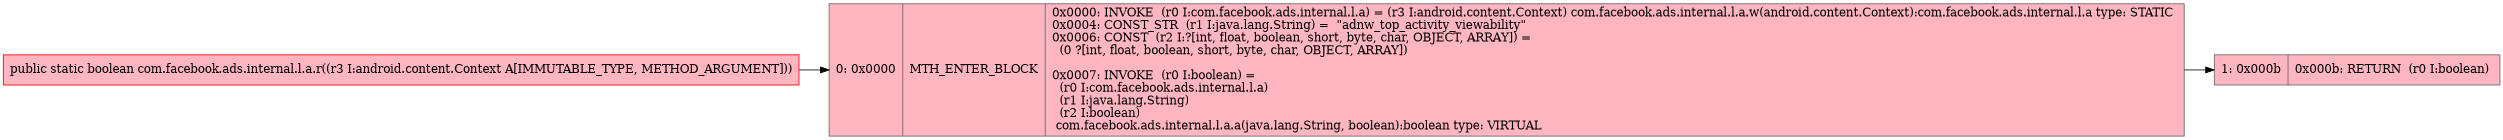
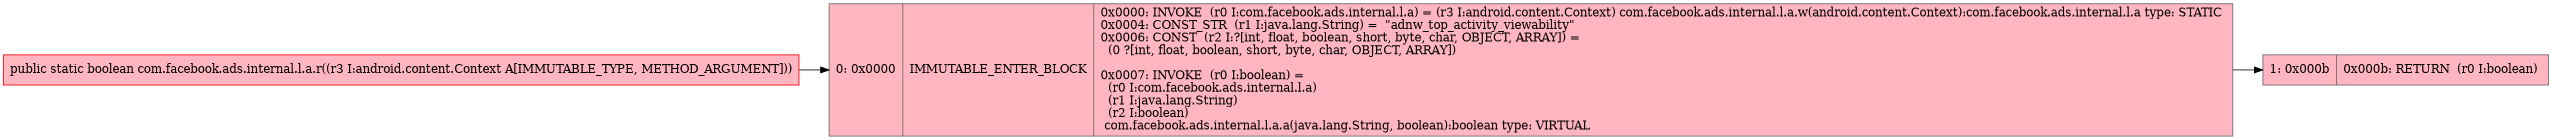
(974, 70) -> (998, 70)
